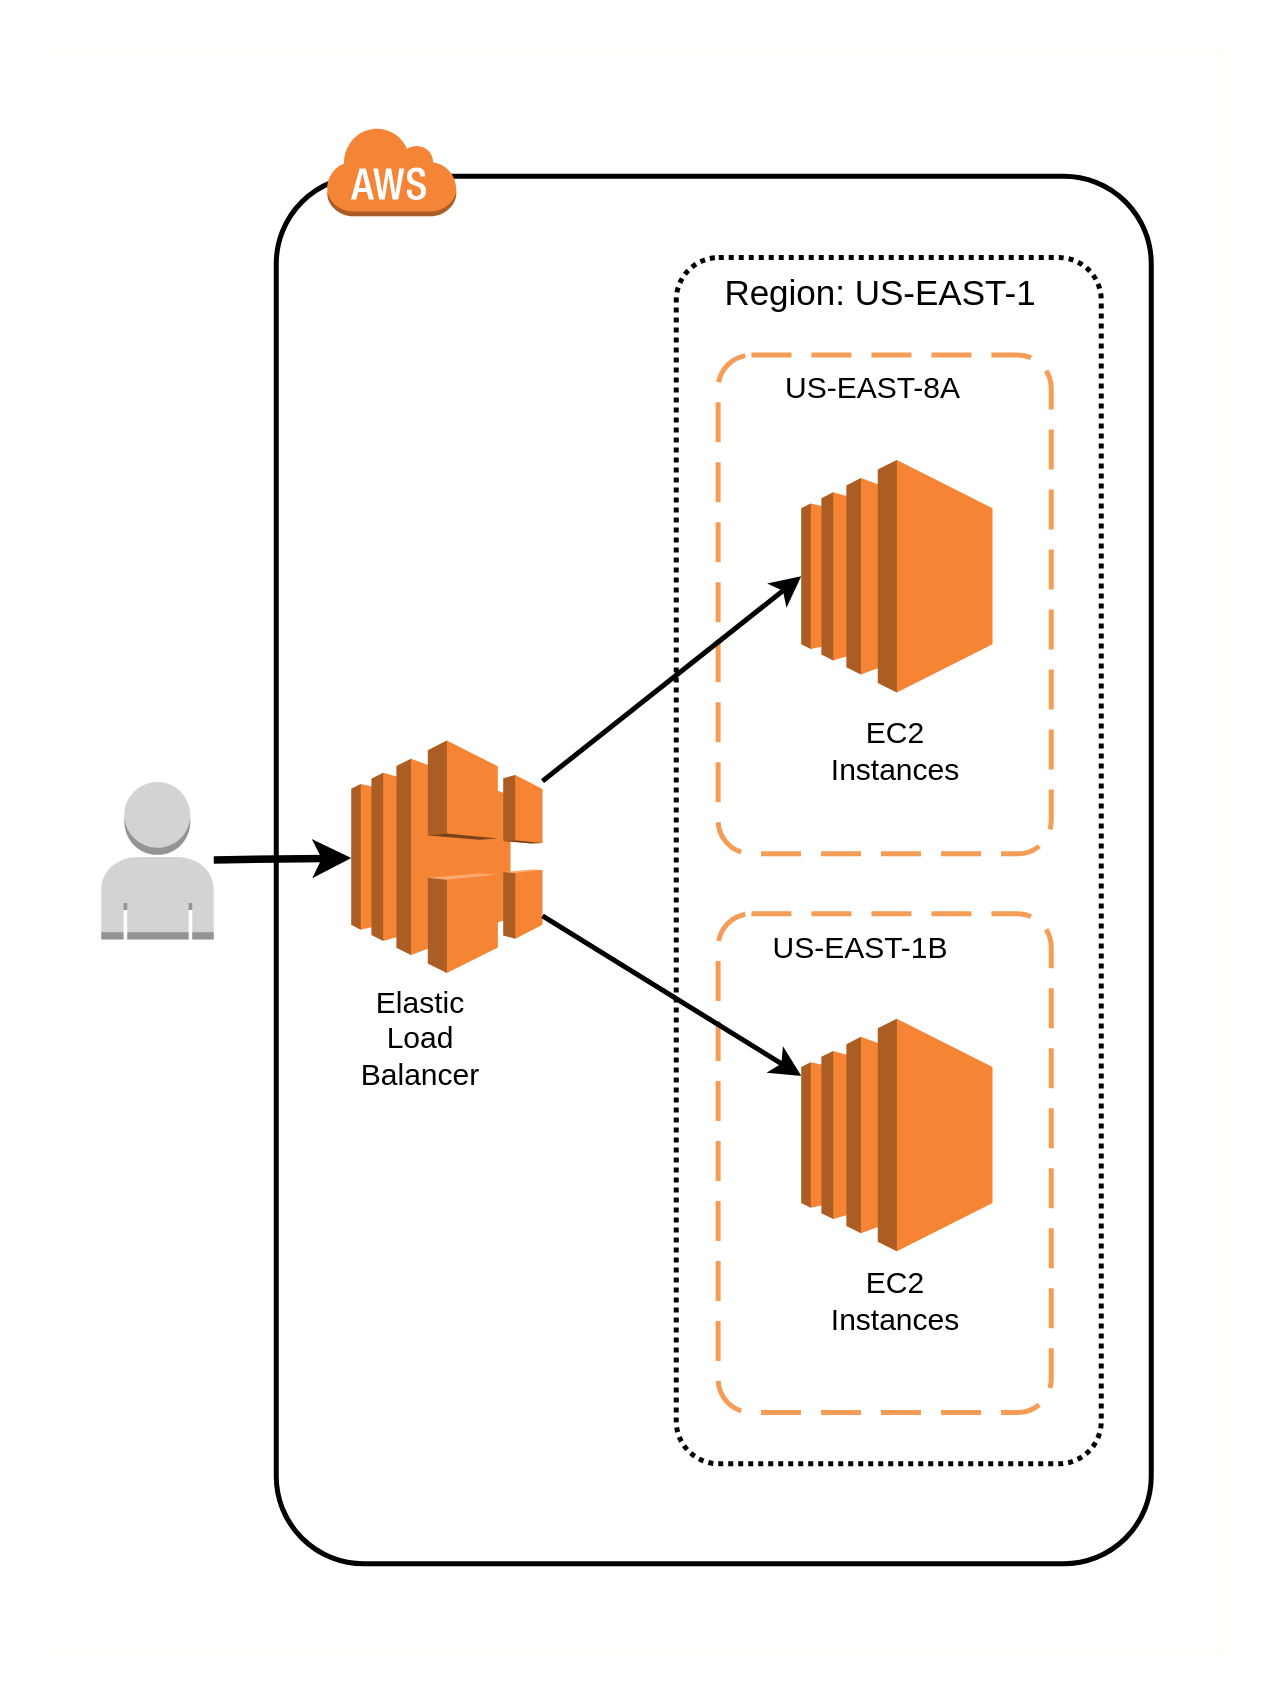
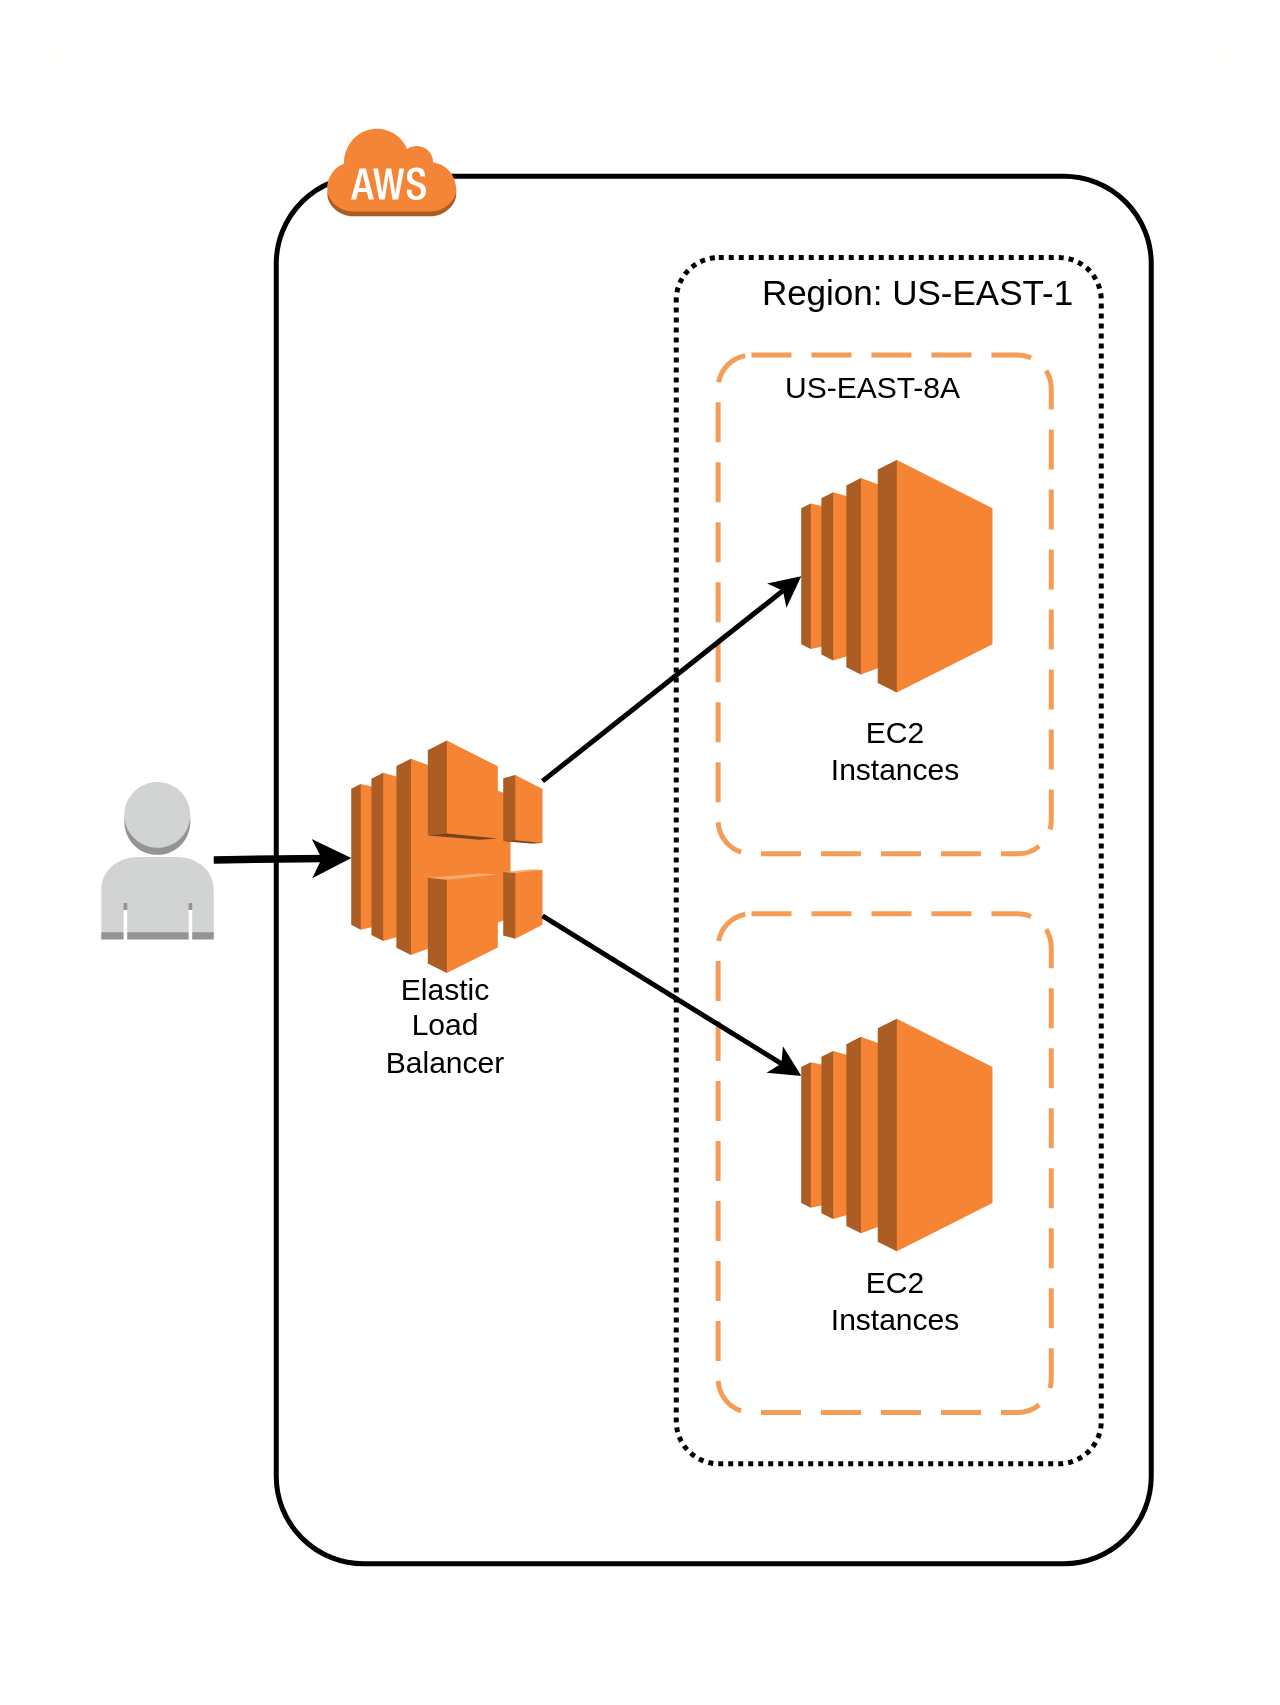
(881, 294) -> (918, 294)
(860, 948) -> none
(422, 1039) -> (447, 1026)
